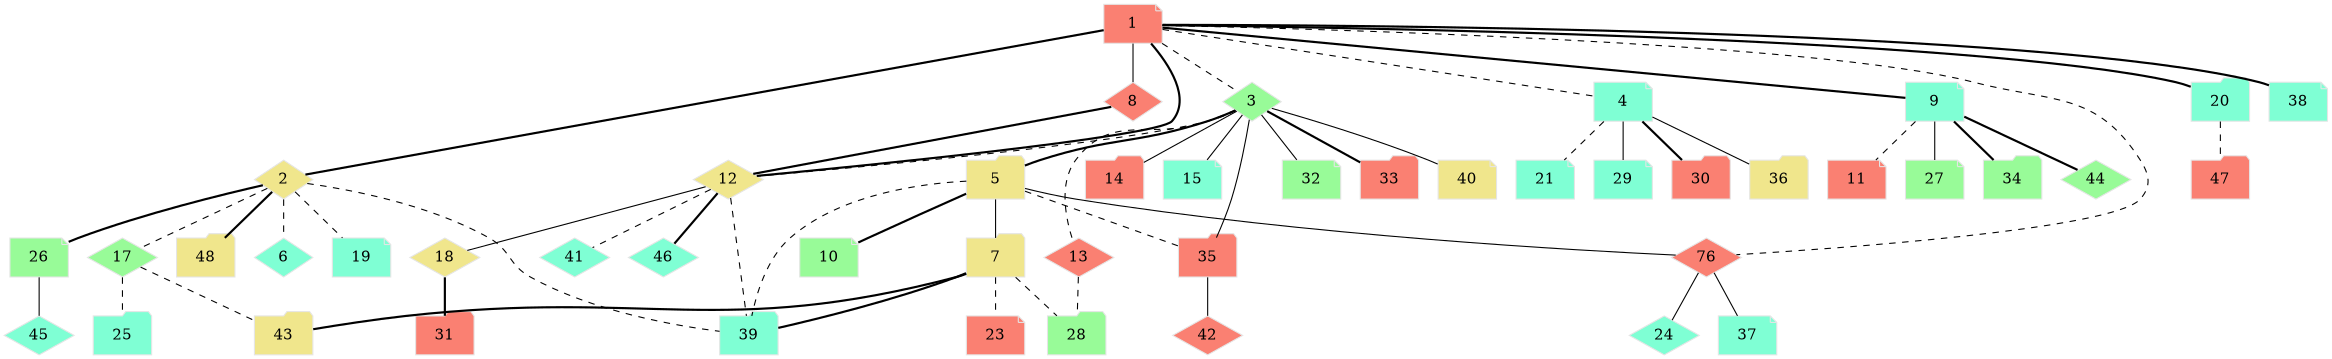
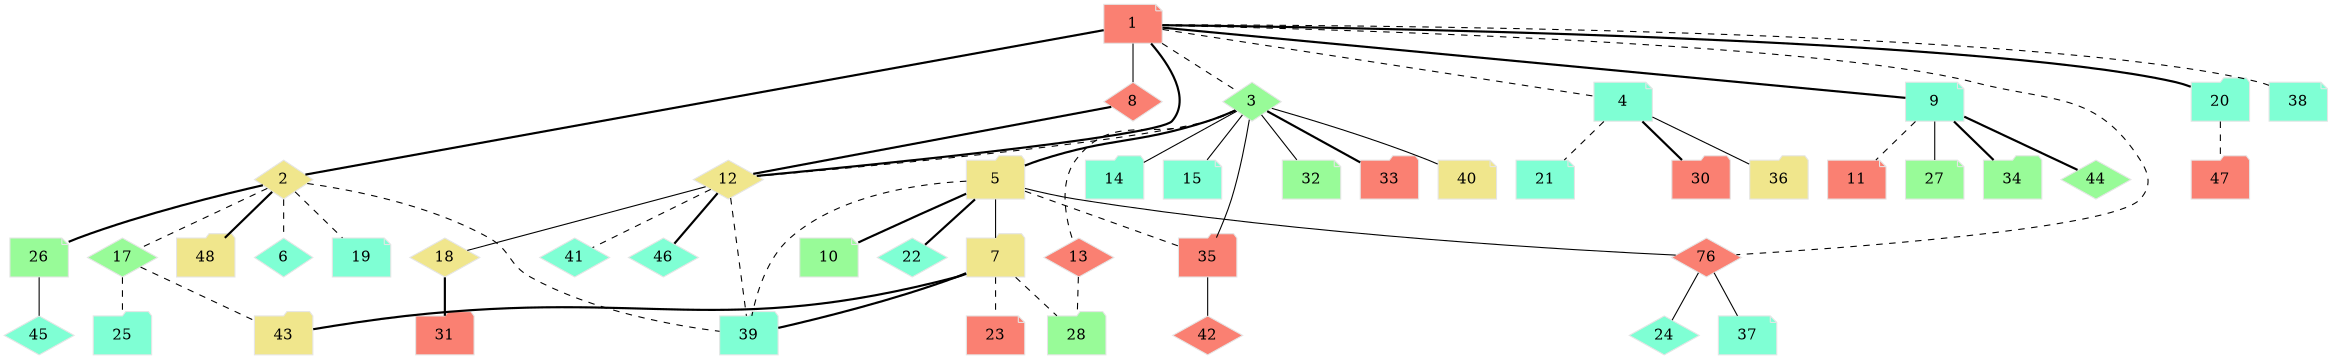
(1828, 39) -> (1828, 39)
(1115, 180) -> (1115, 180)
(1623, 180) -> none
none -> (912, 258)
